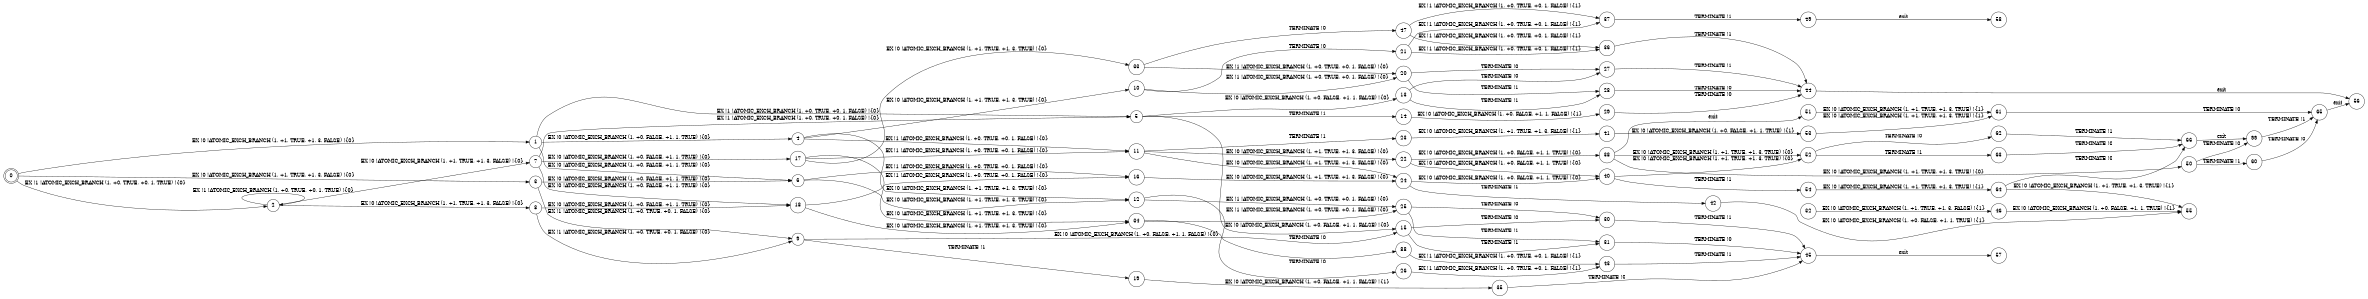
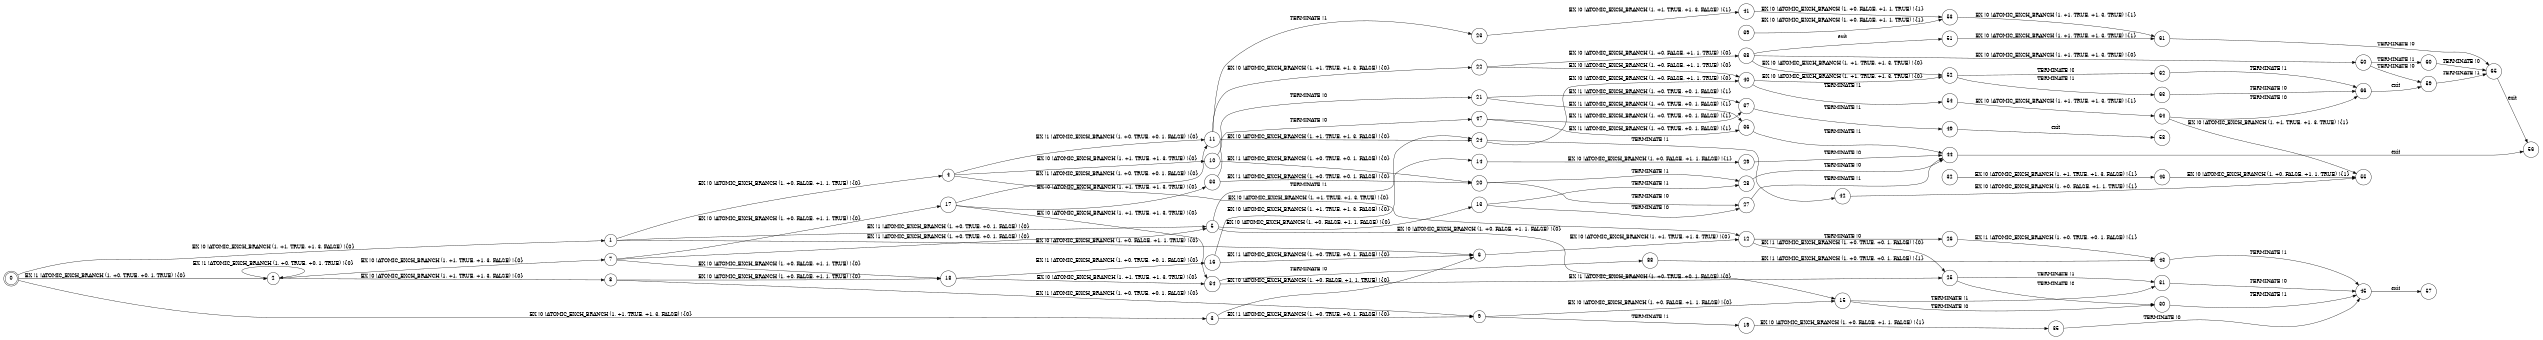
none -> (1746, 33)
(2254, 138) -> (2429, 84)
(965, 170) -> (1345, 259)
